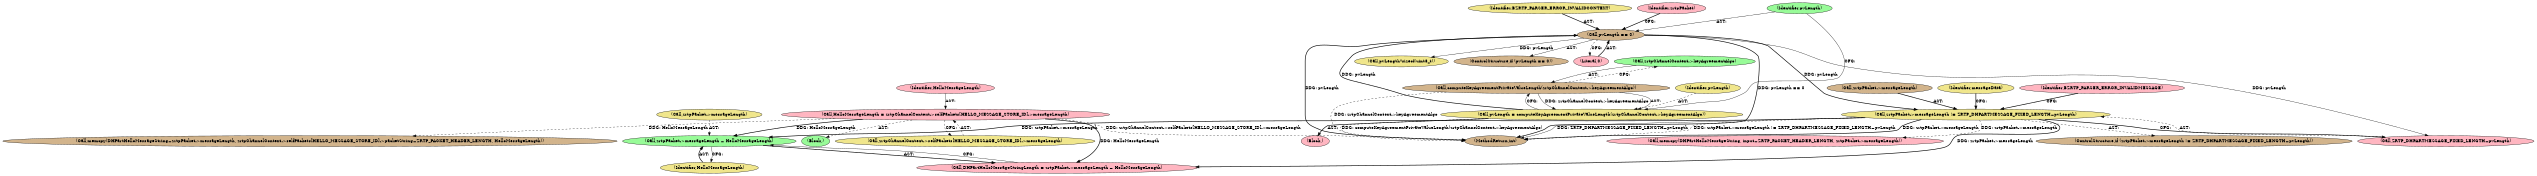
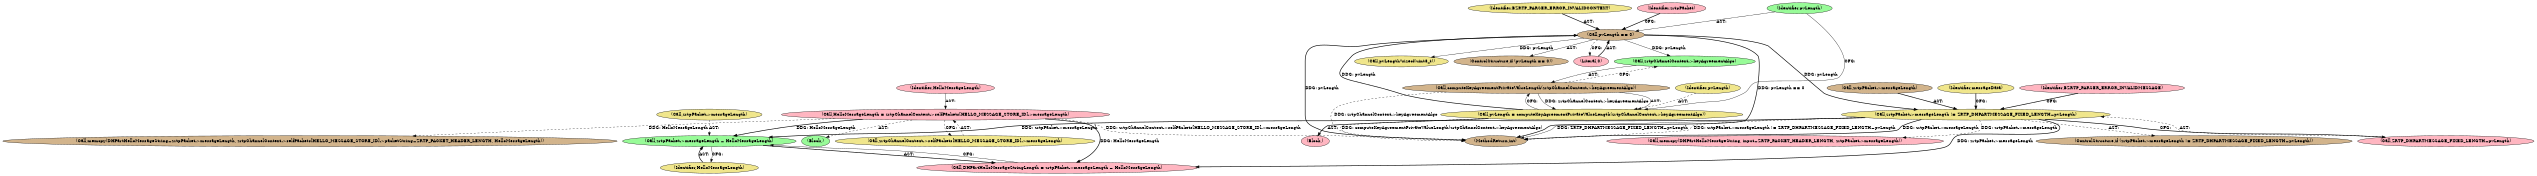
(2036, 76) -> (1646, 47)
